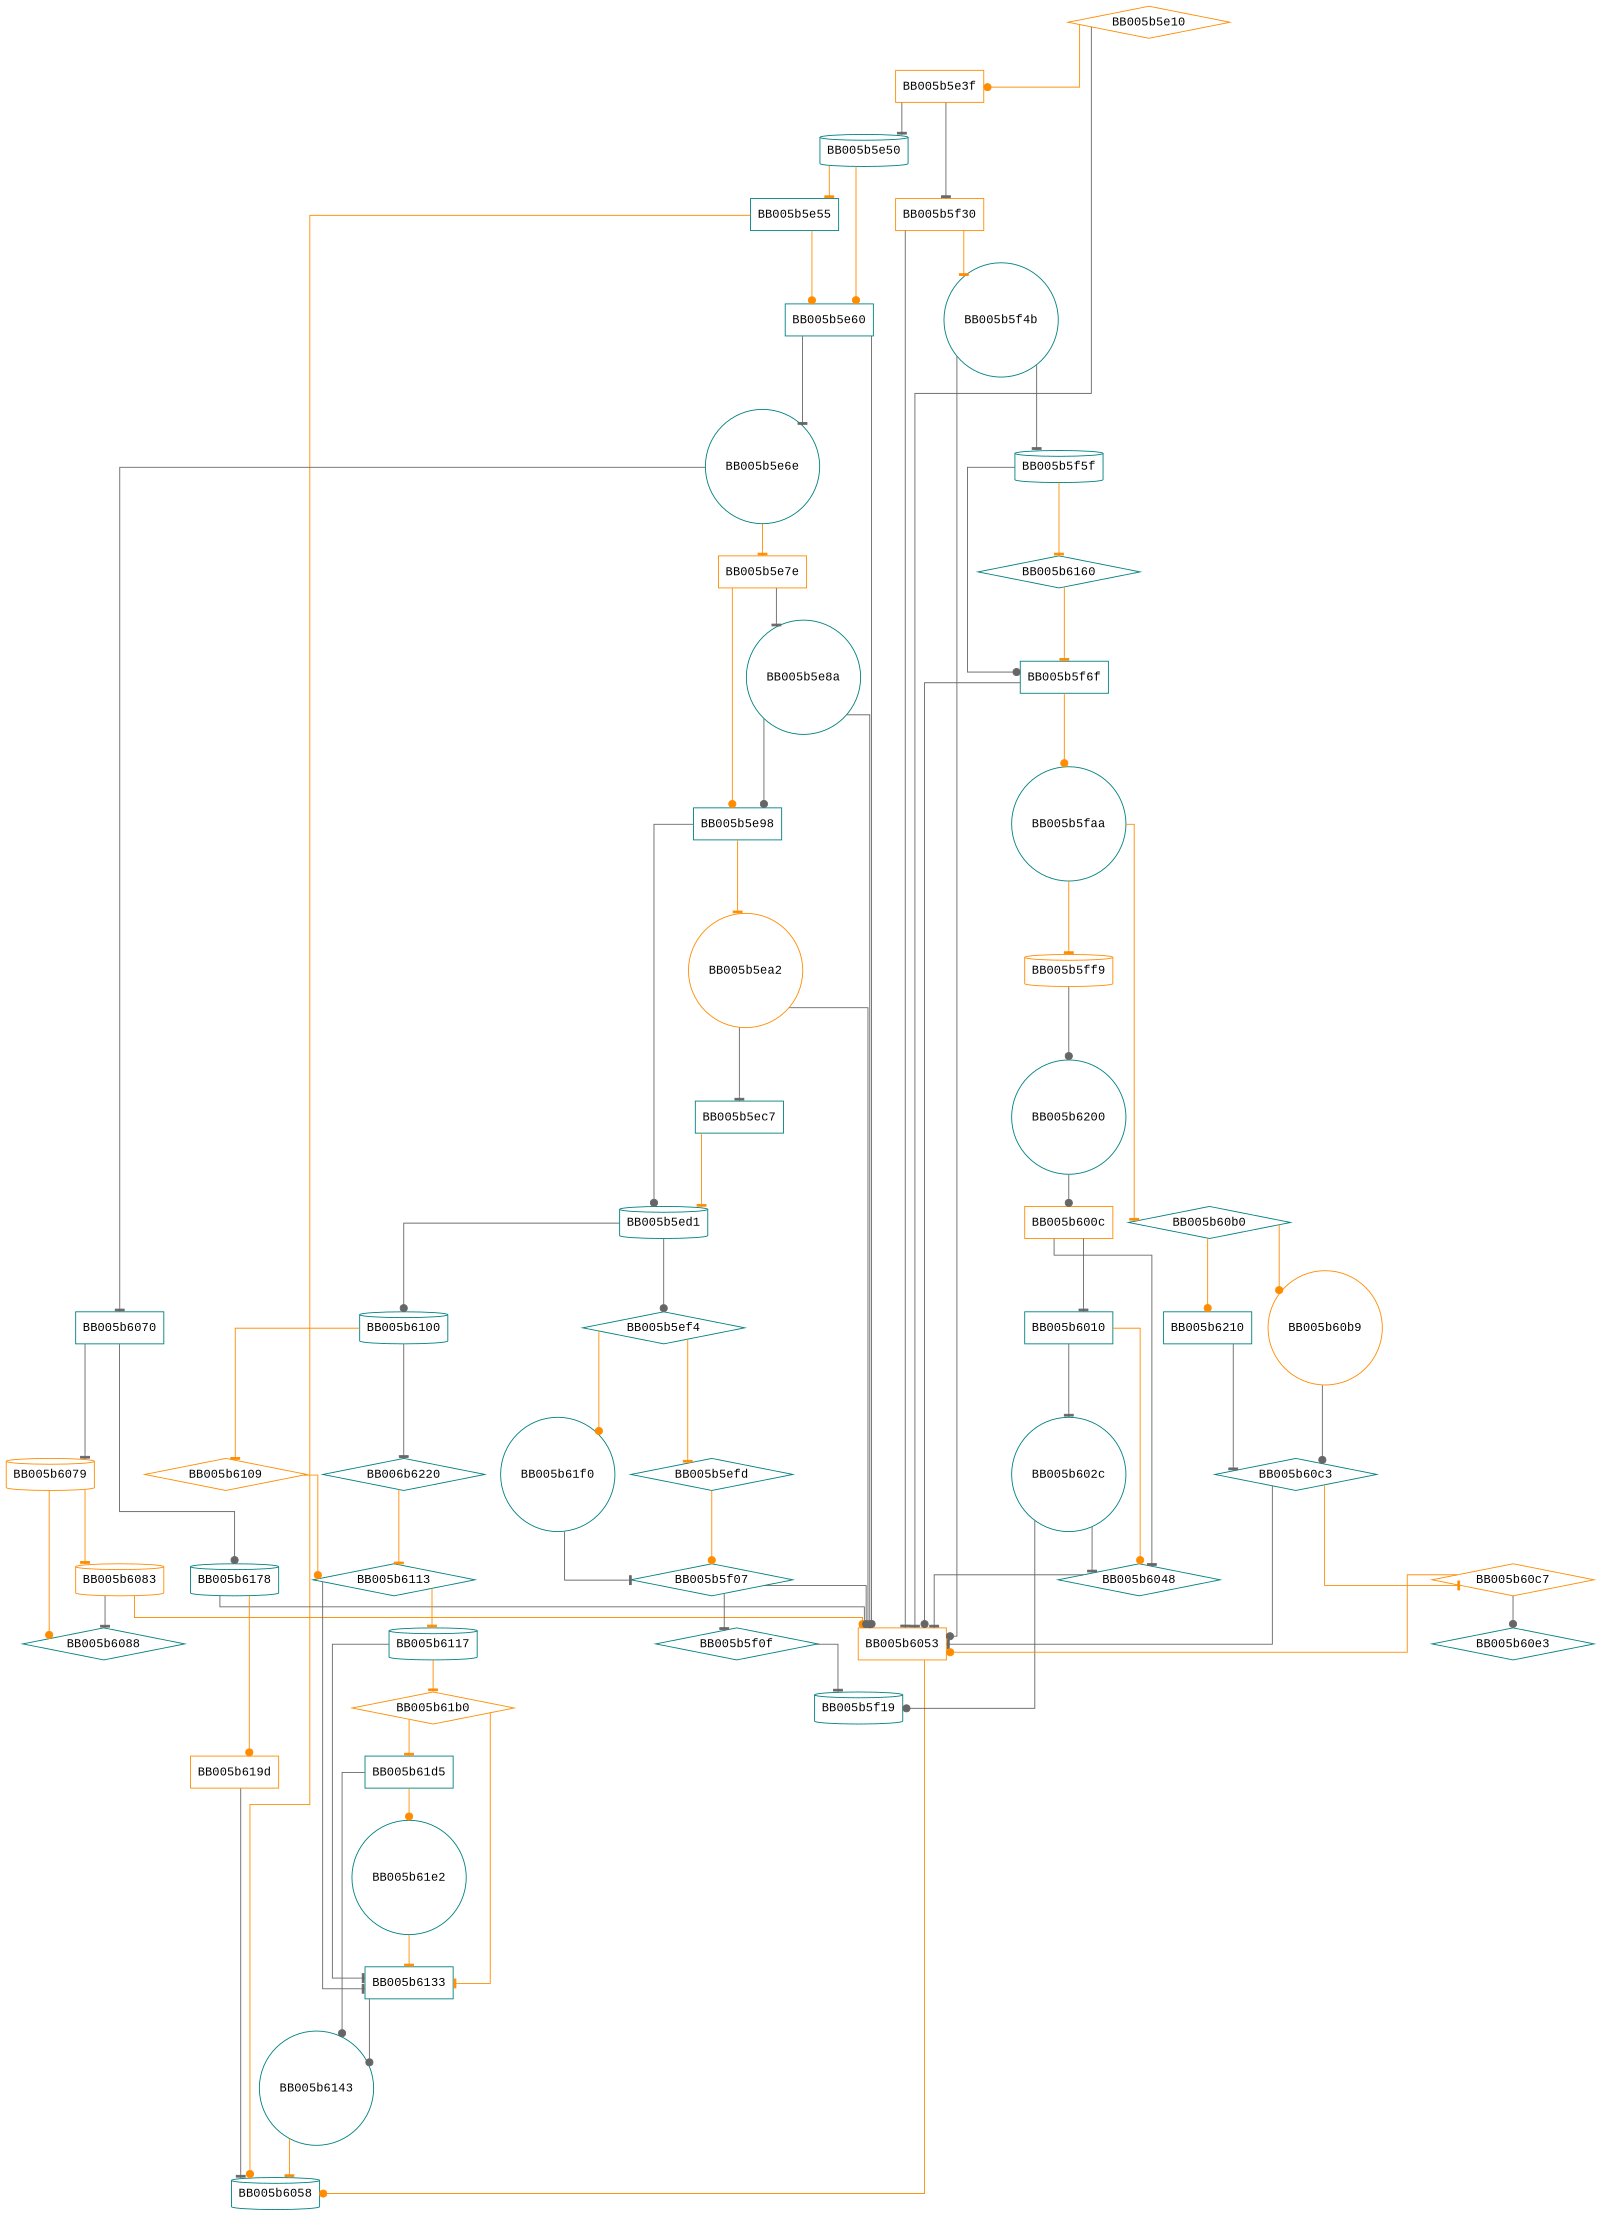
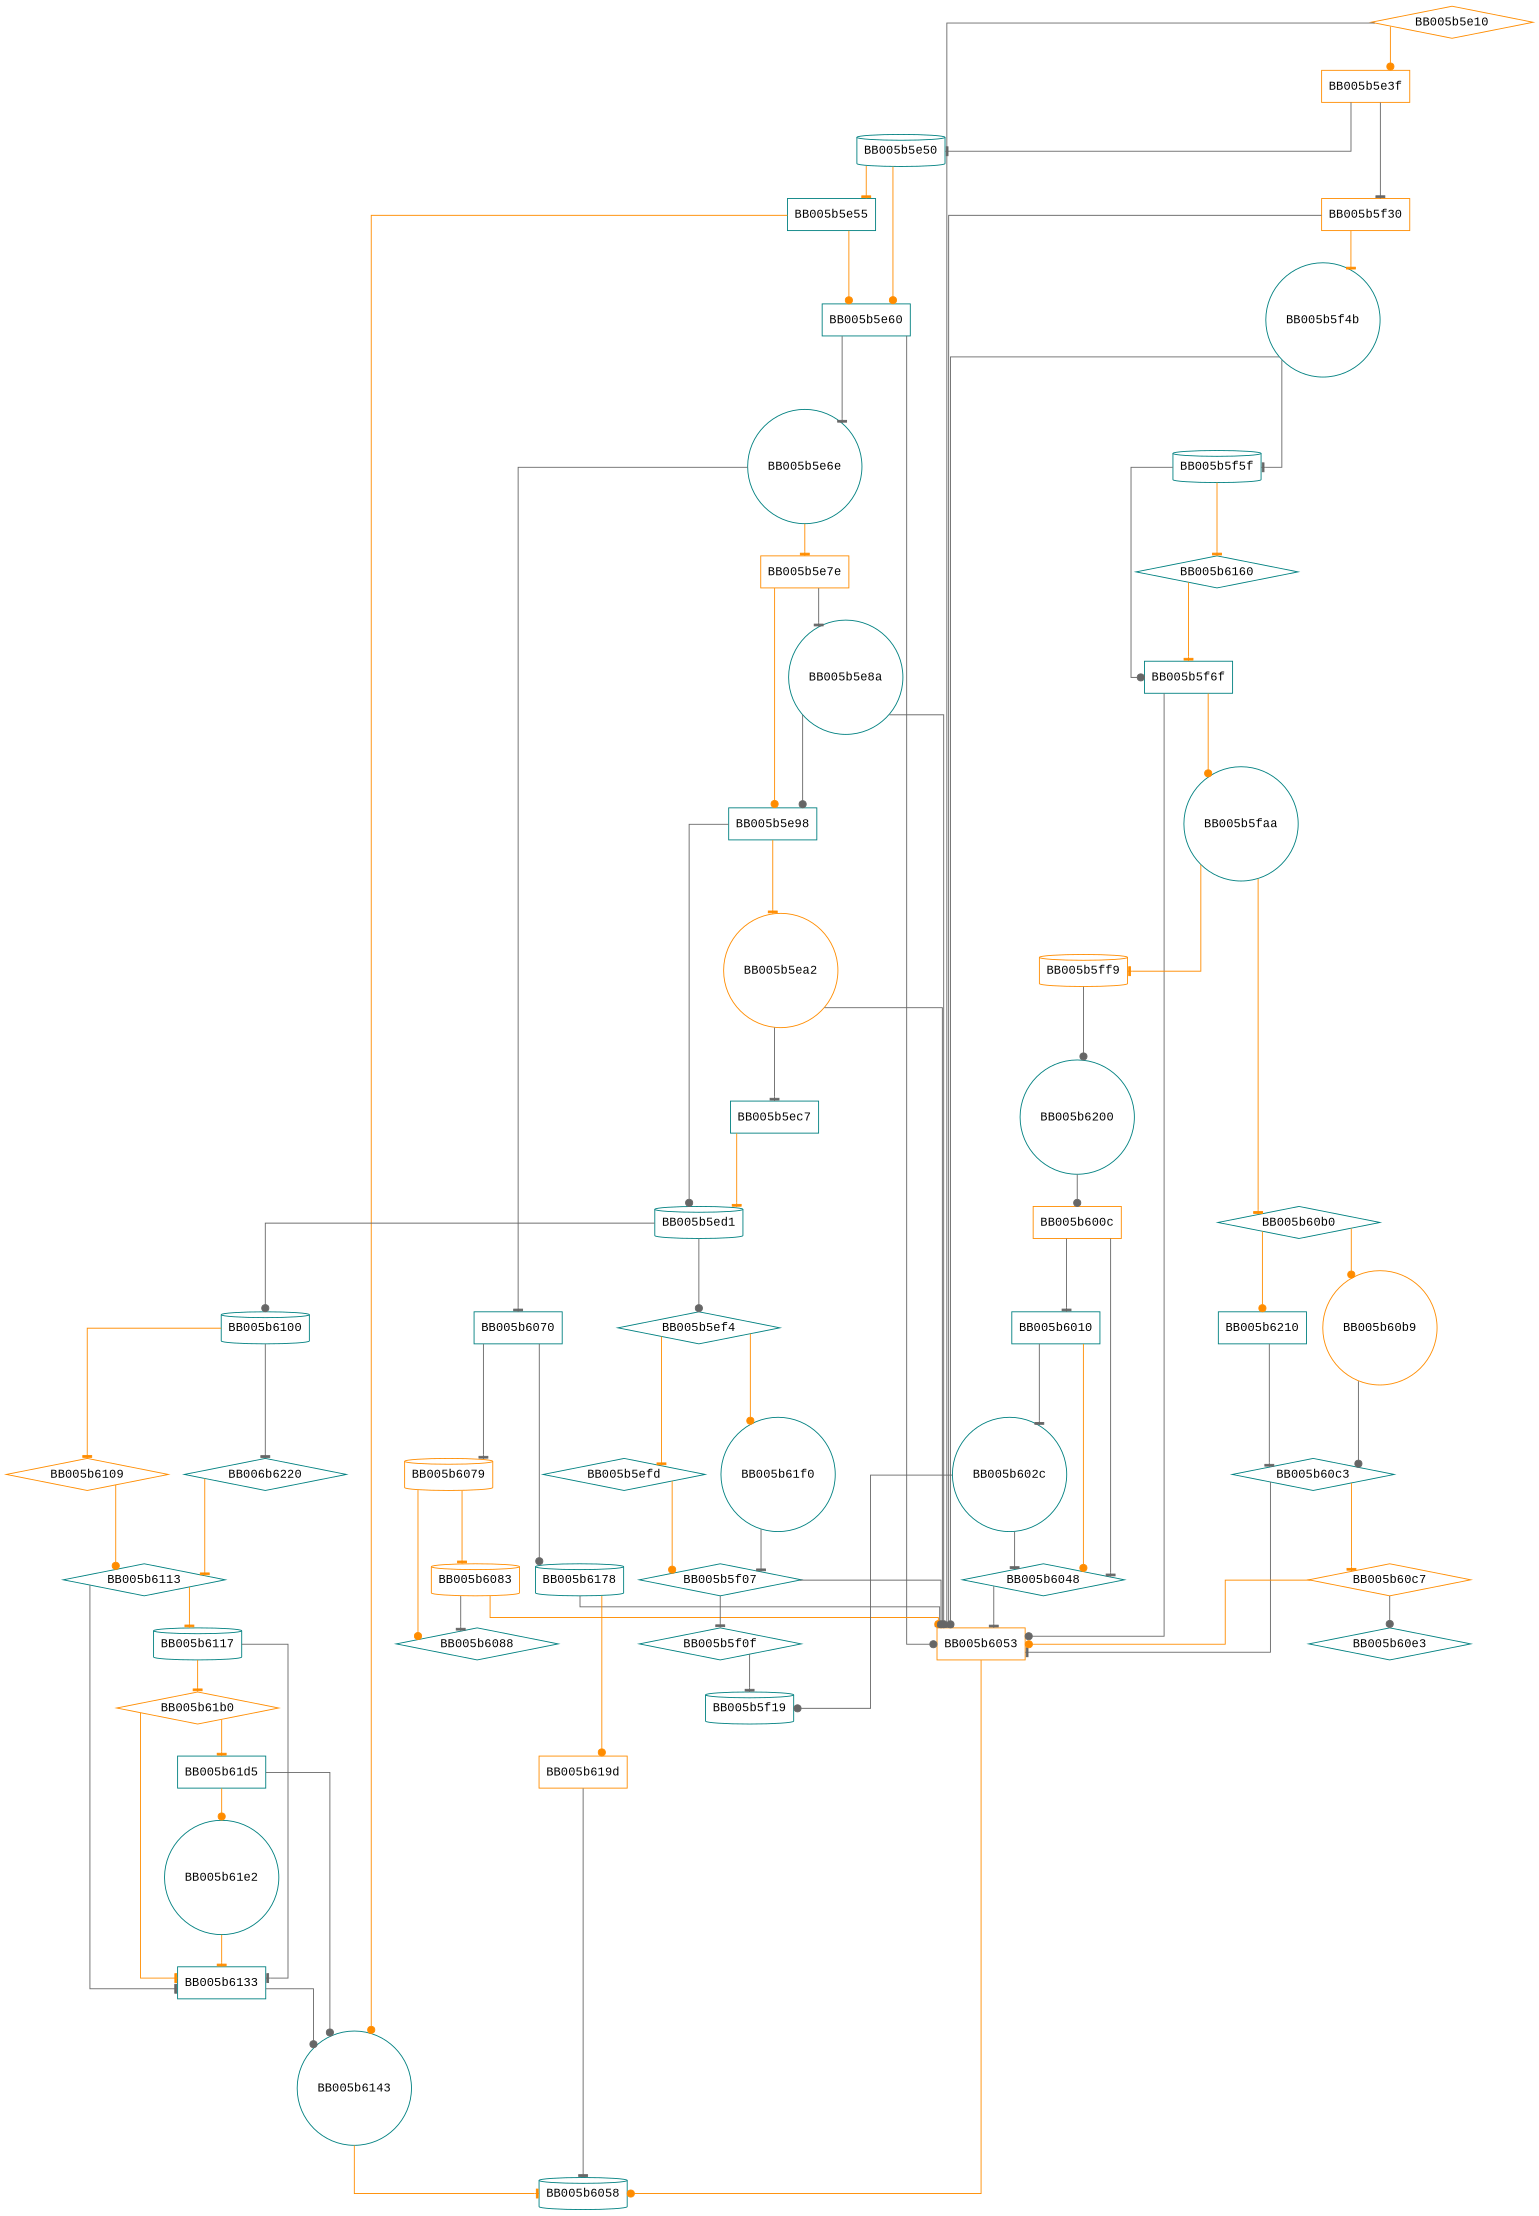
(310, 1003) -> (371, 913)
